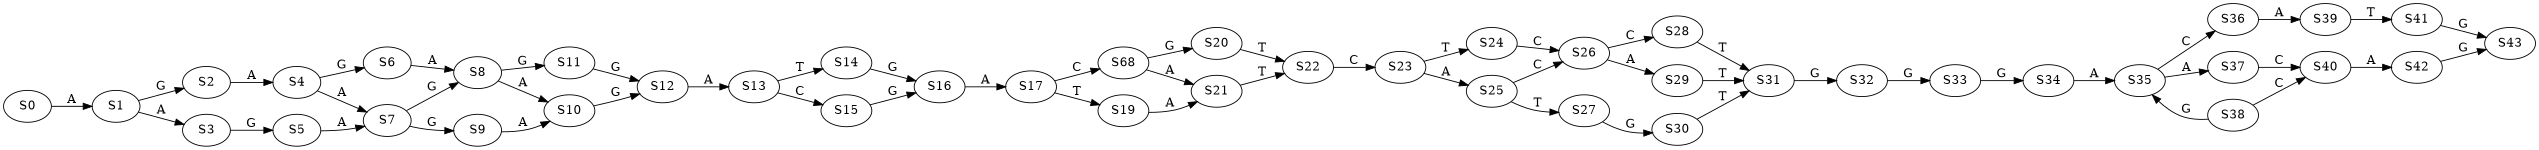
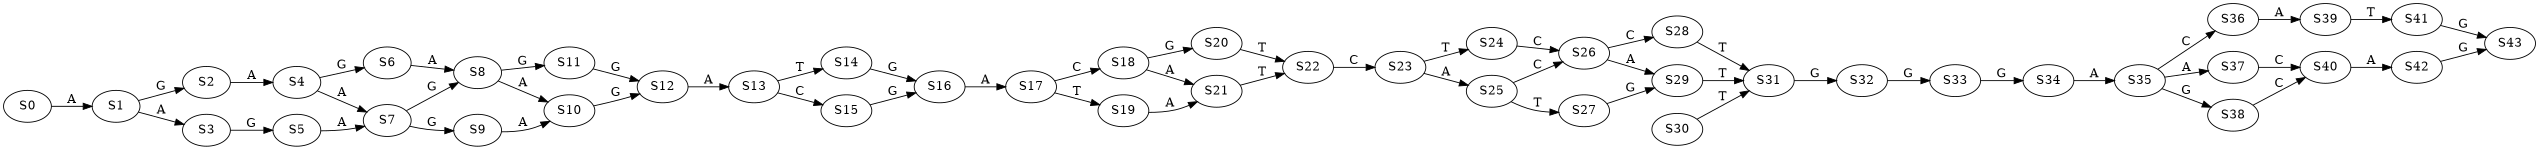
(1123, 63) -> (1123, 63)
(2181, 116) -> (2182, 96)
(1622, 130) -> (1626, 97)
